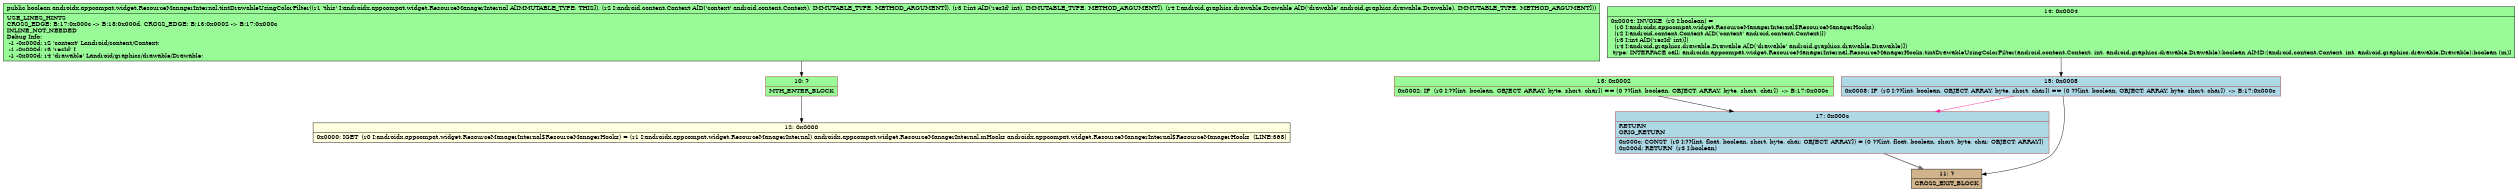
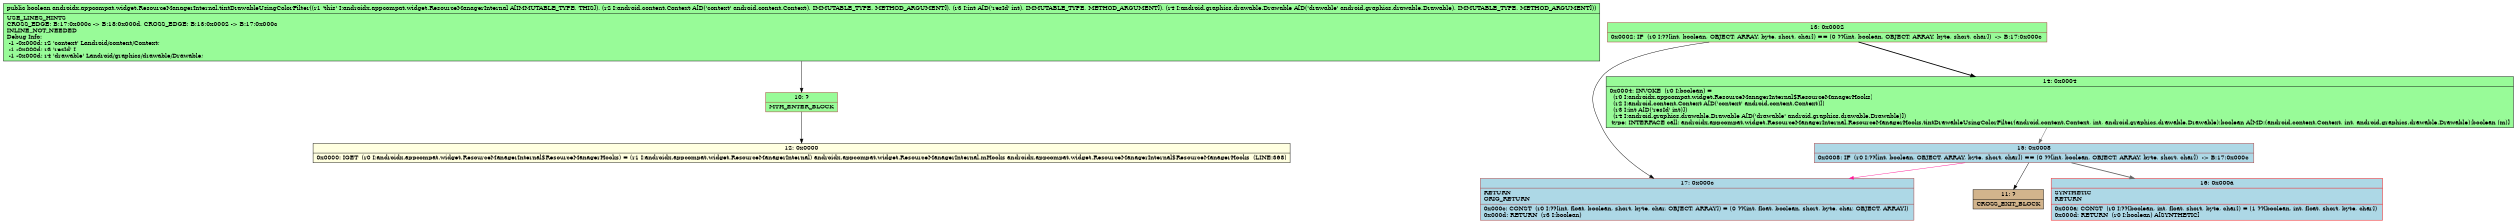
none -> (1915, 59)
(2061, 65) -> (2044, 134)
(1902, 161) -> none
none -> (2217, 199)
